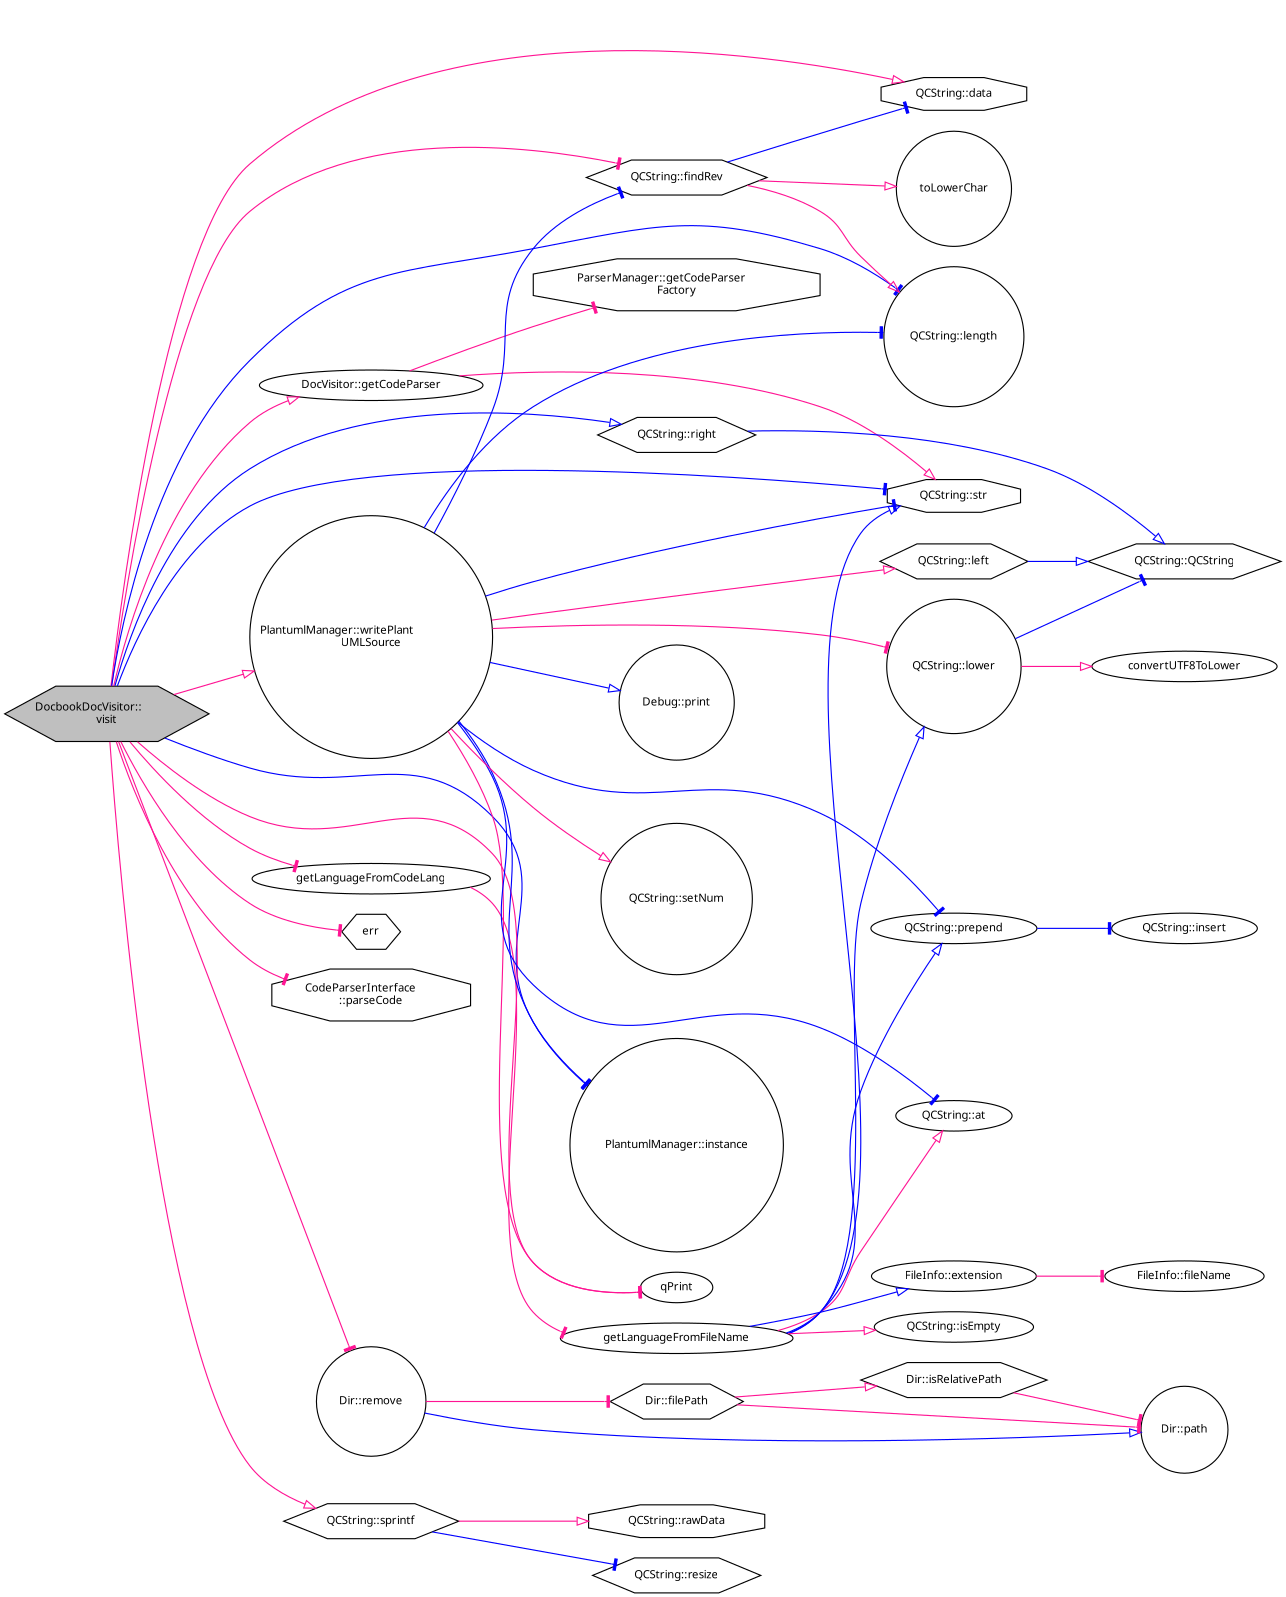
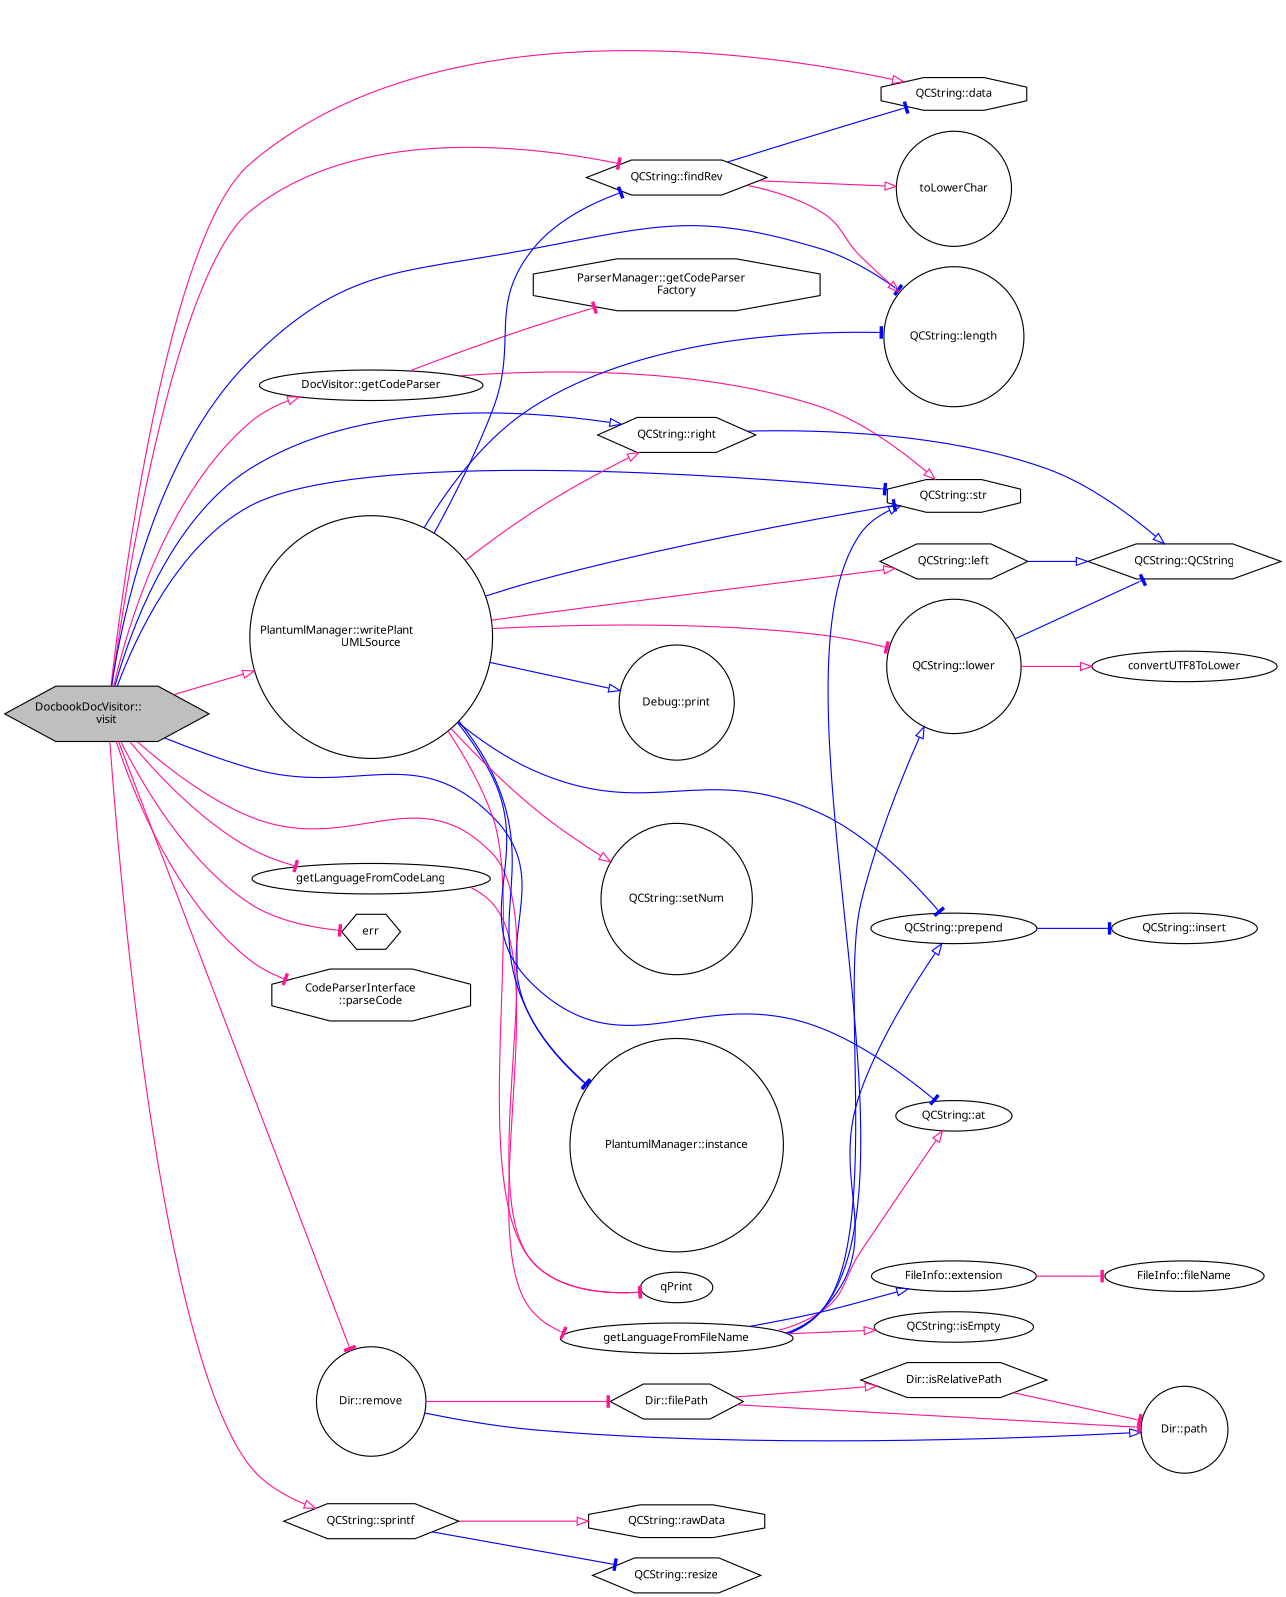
none -> (544, 505)
